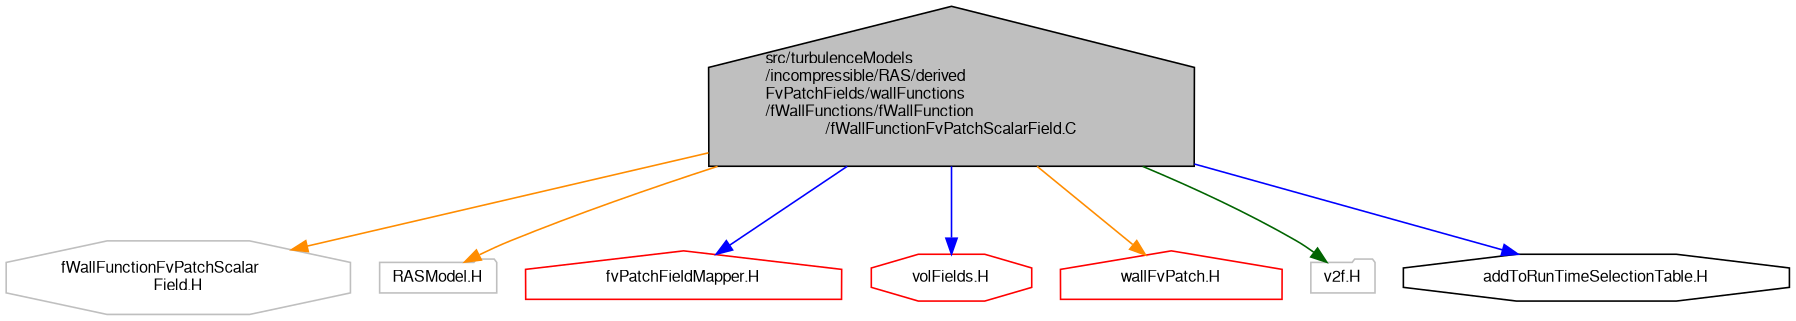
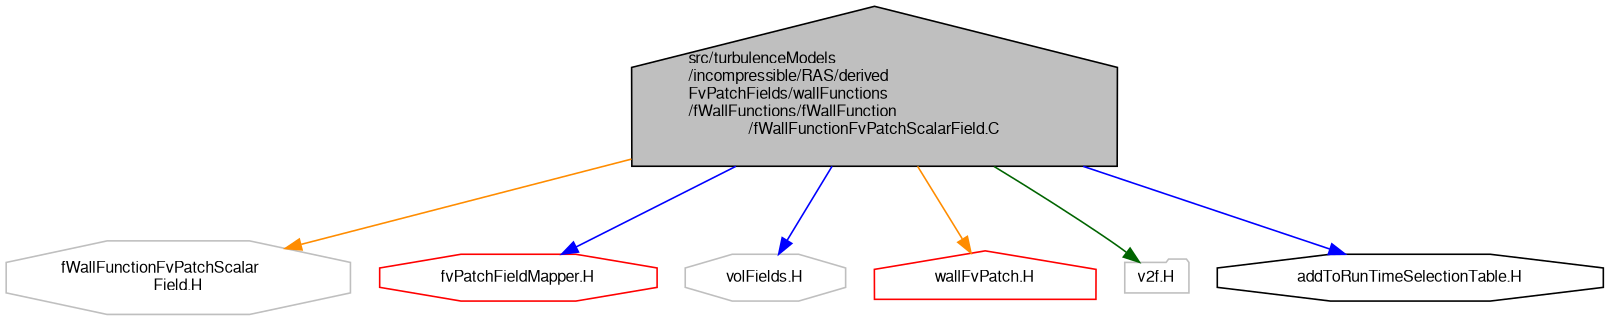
(438, 278) -> none
(684, 278) -> (518, 278)
(952, 278) -> (765, 278)
